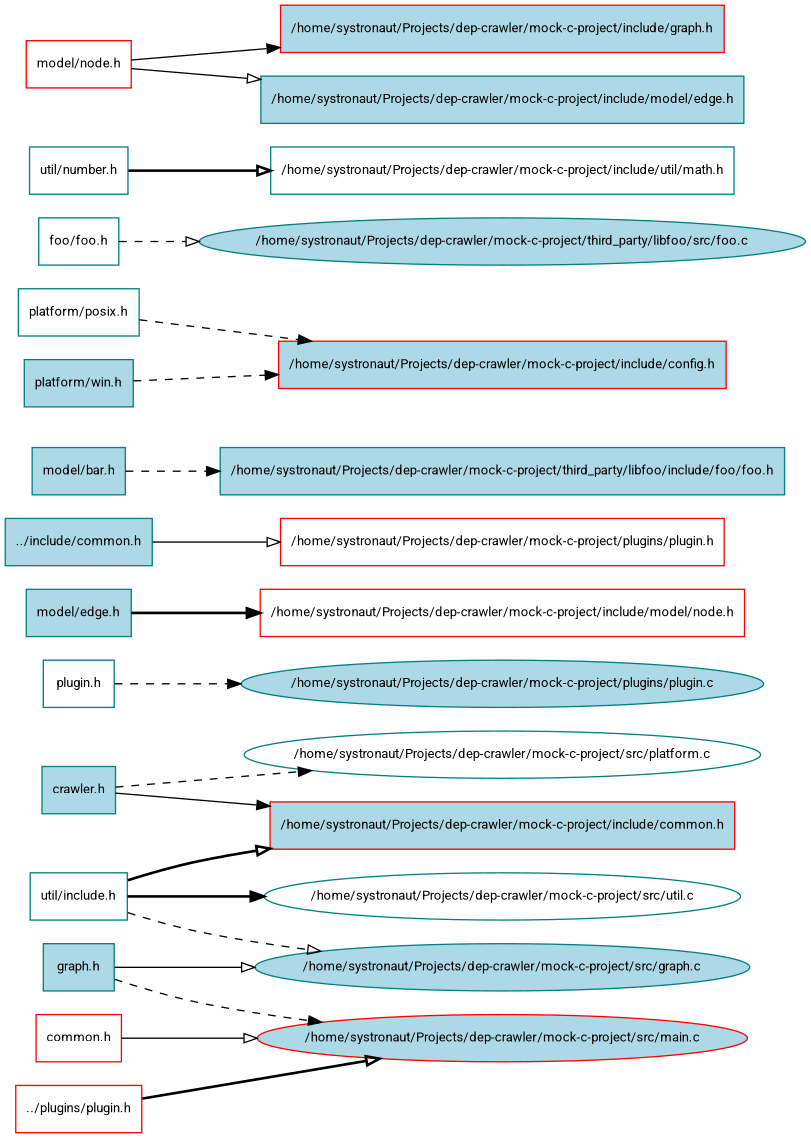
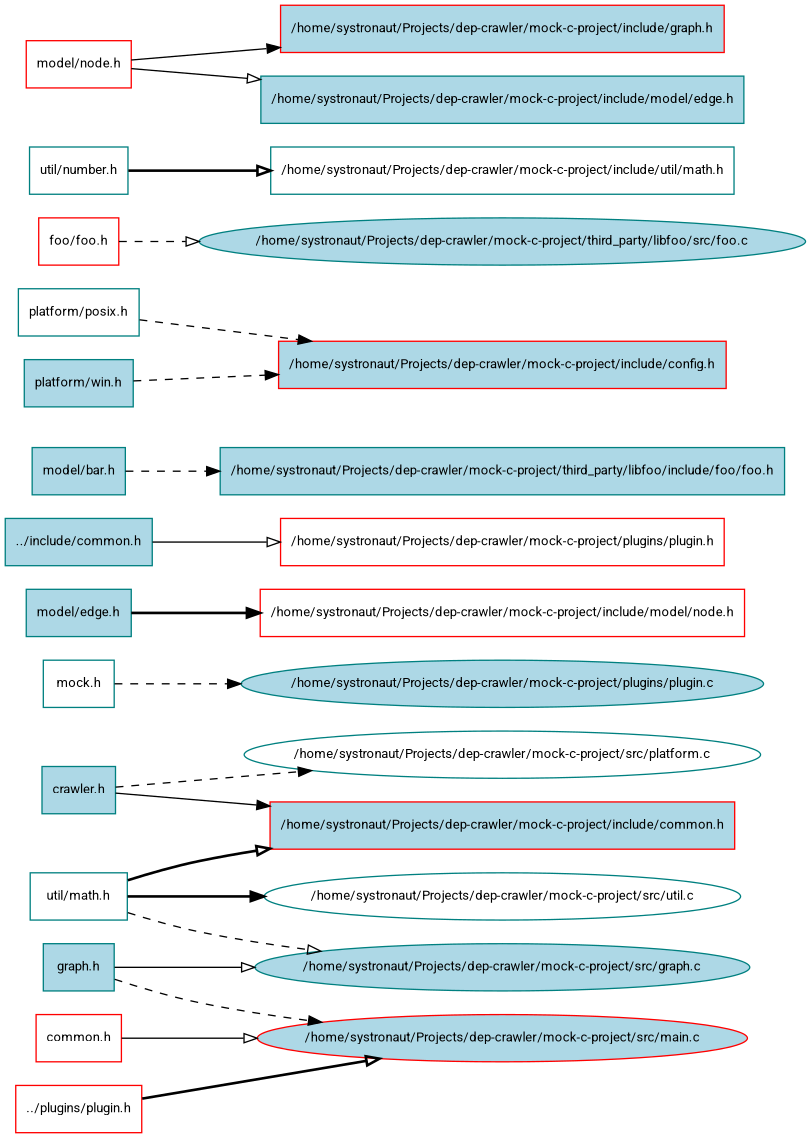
(79, 242) -> (79, 242)
(79, 684) -> (79, 684)
(79, 896) -> (79, 896)
